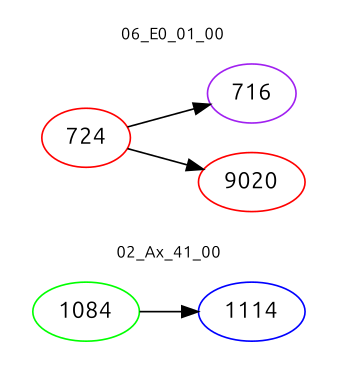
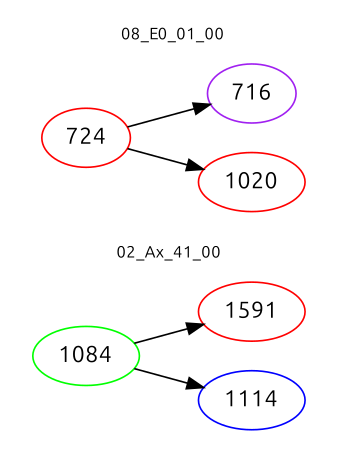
(173, 35) -> (173, 35)
(252, 182) -> (252, 182)
none -> (252, 312)
